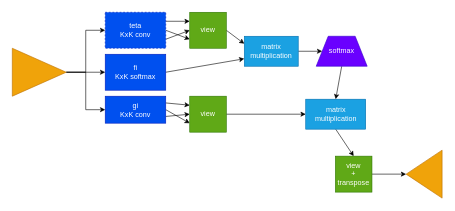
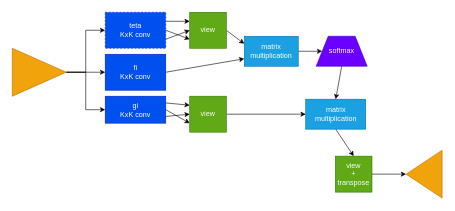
(136, 72) -> (136, 72)
